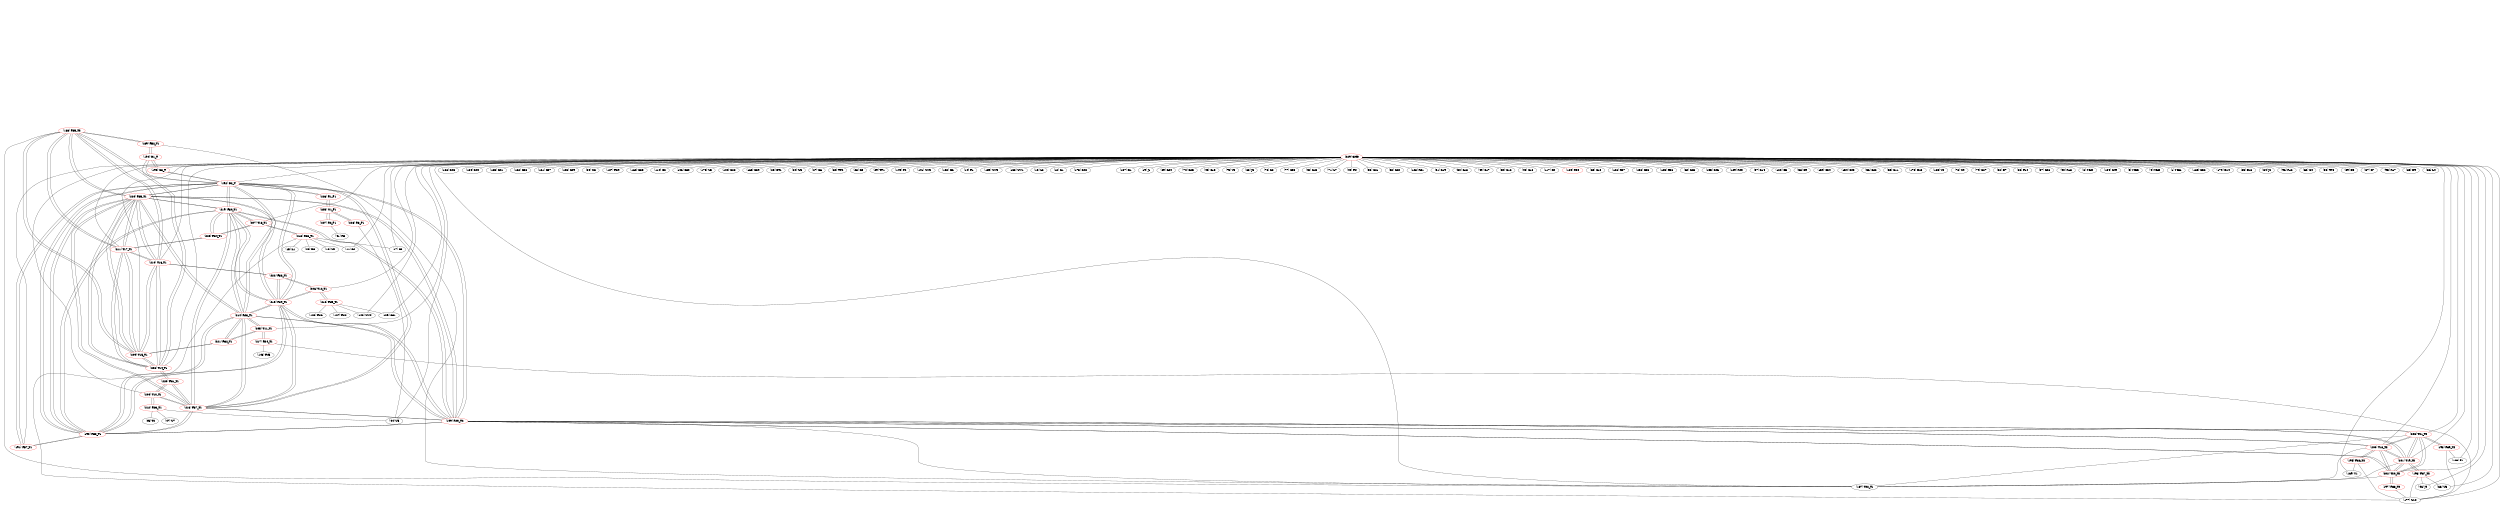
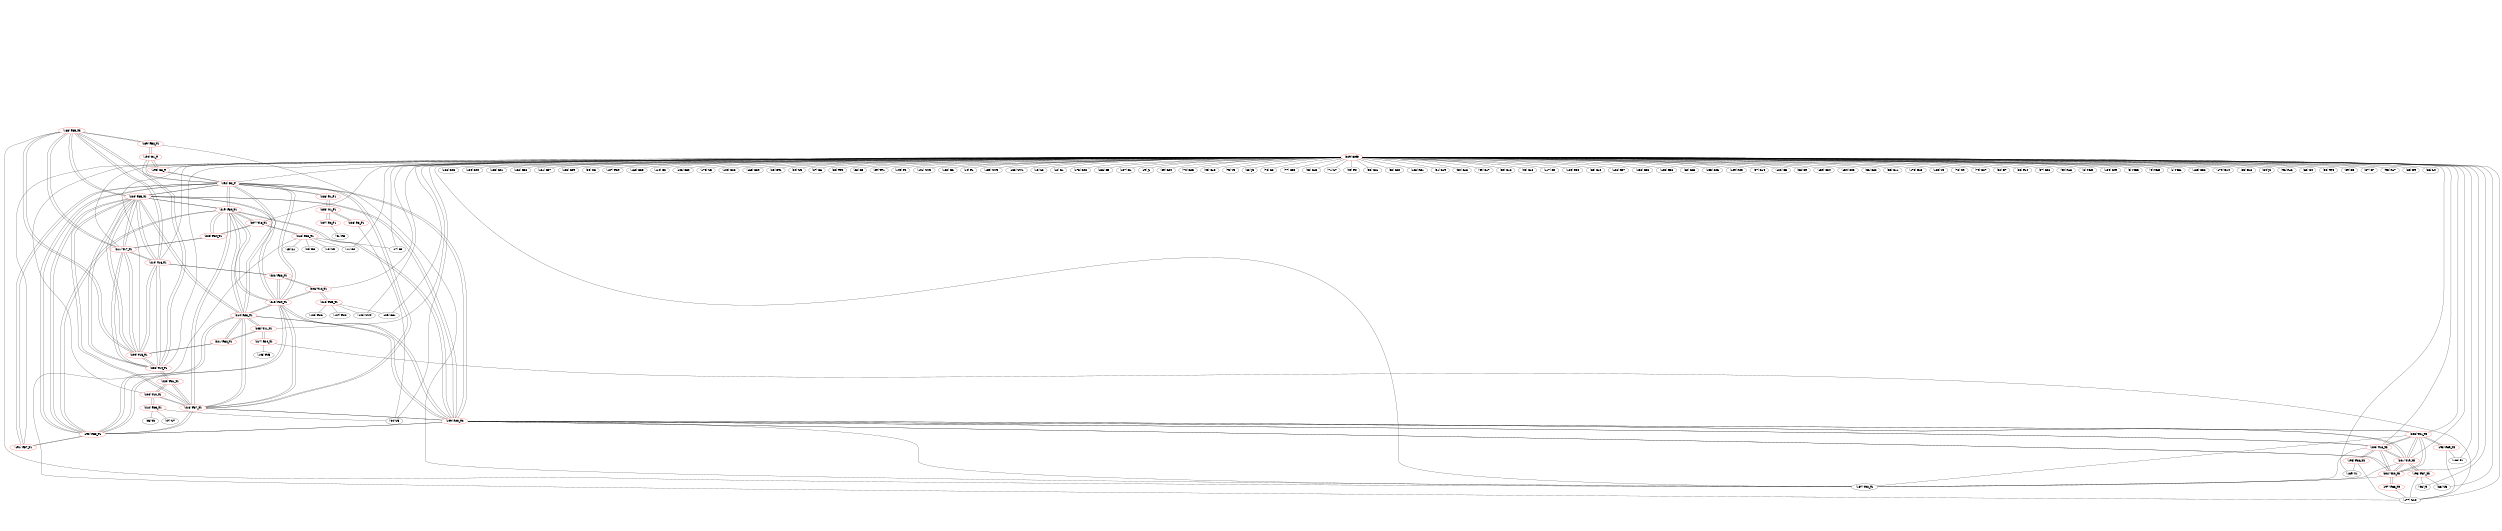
none -> (1103, 170)
(1573, 170) -> (1573, 170)
